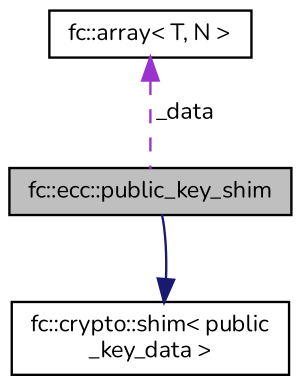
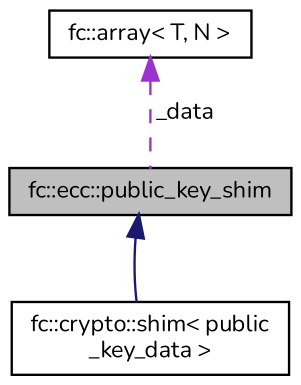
(166, 246) -> (135, 270)
